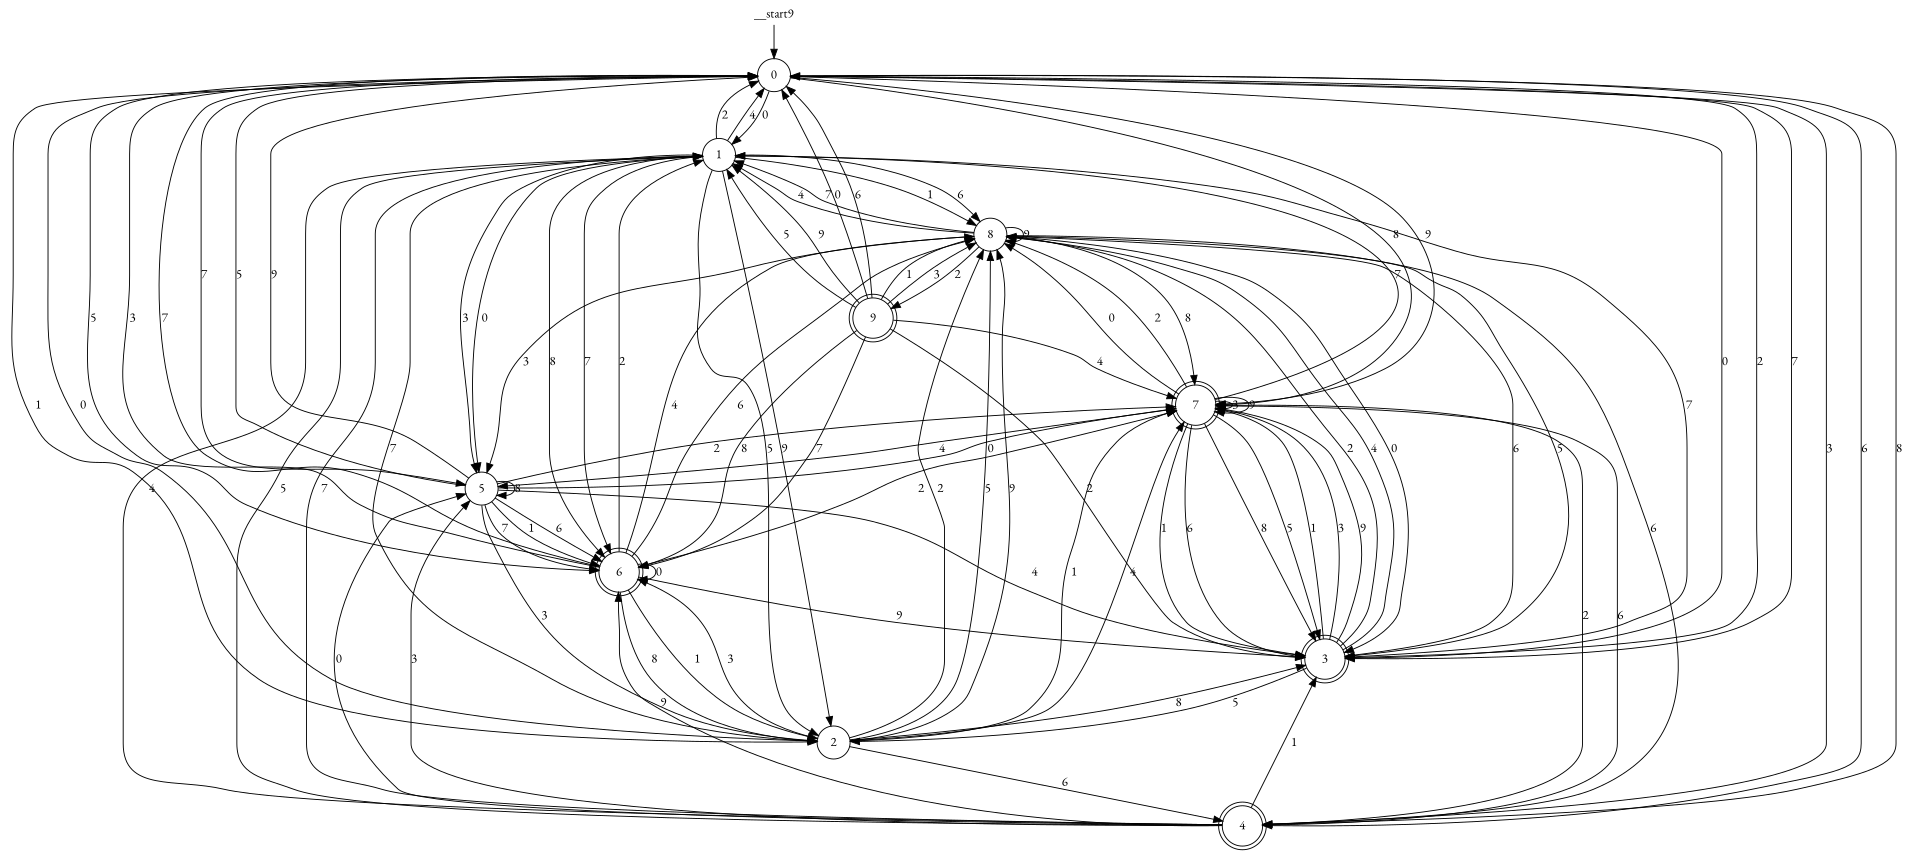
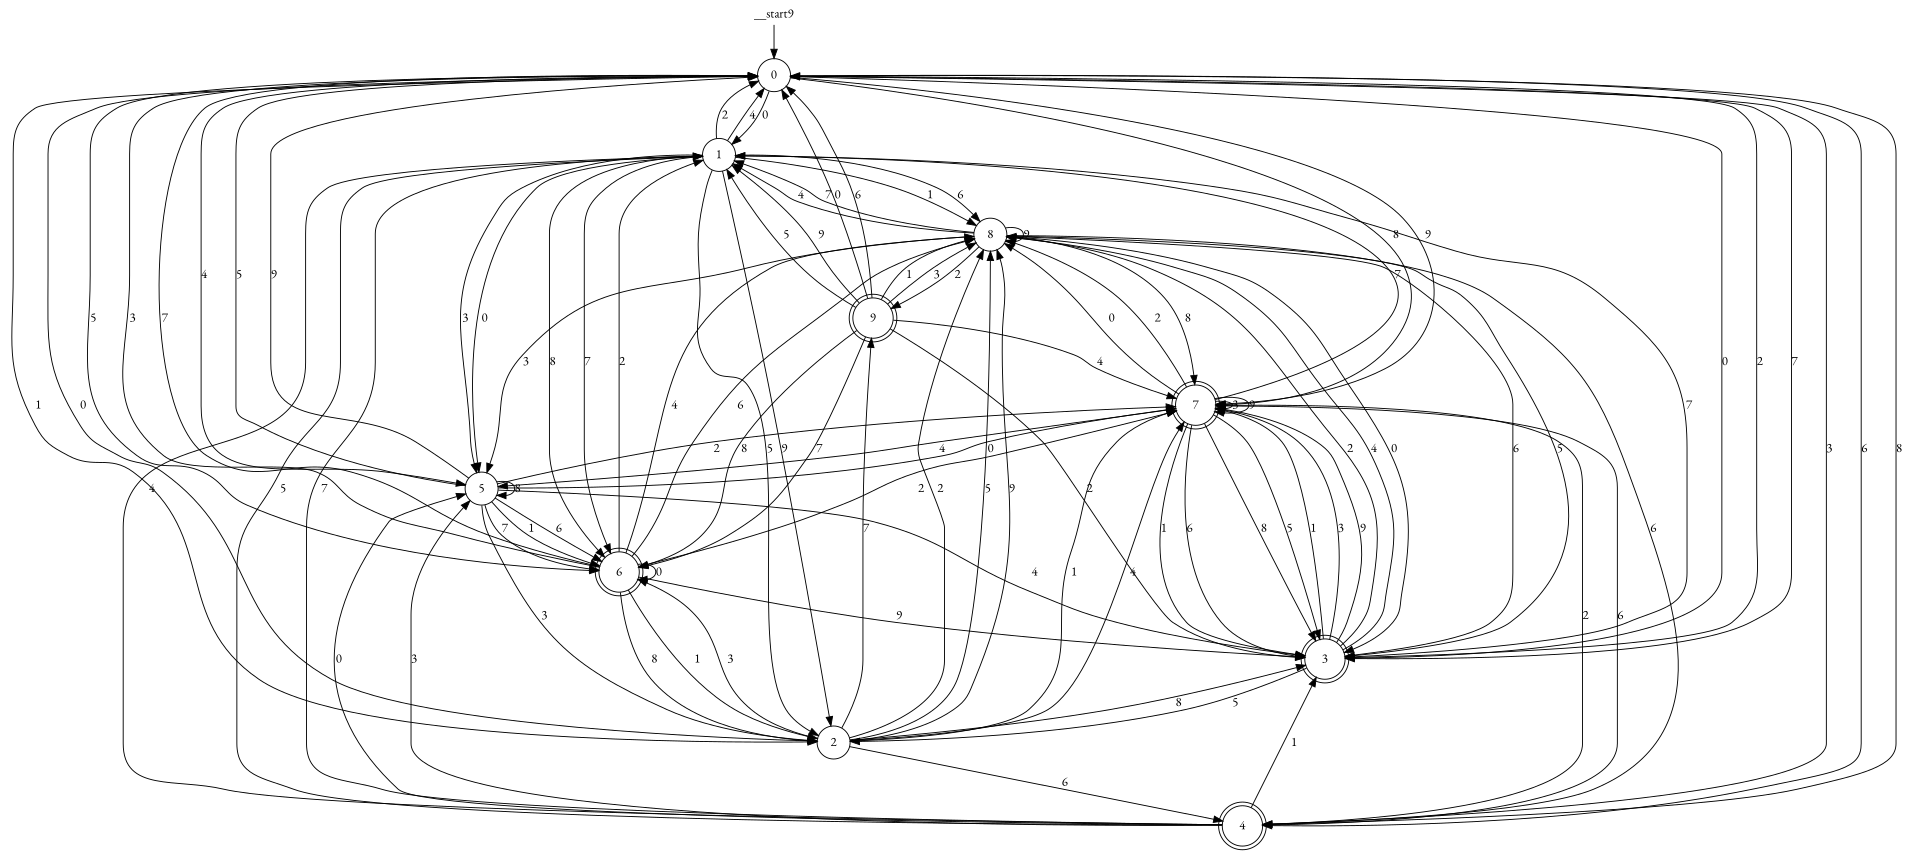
(204, 275) -> (204, 275)
(385, 457) -> (863, 540)
(873, 789) -> none
